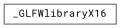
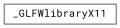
(60, 14) -> (60, 14)
